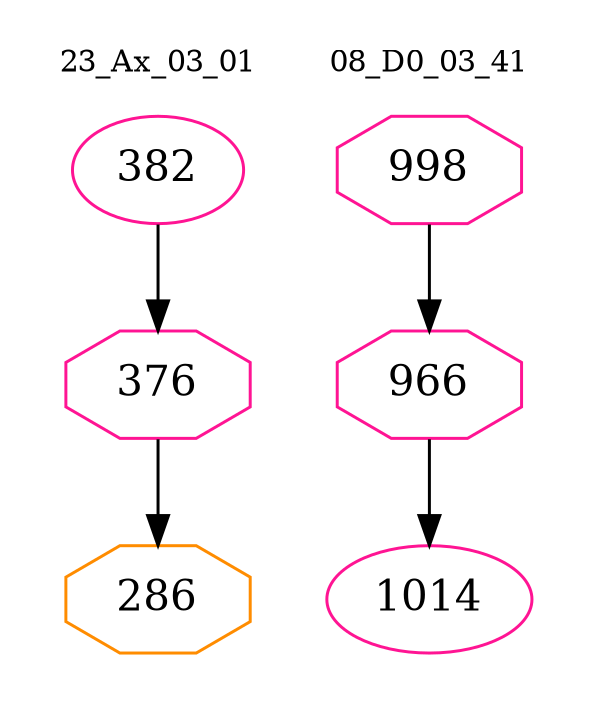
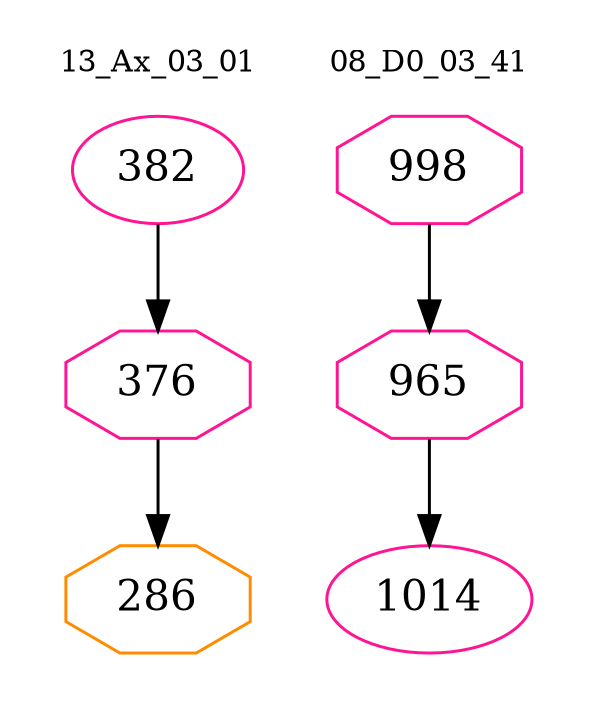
(158, 64) -> (158, 64)
(429, 385) -> (429, 385)
